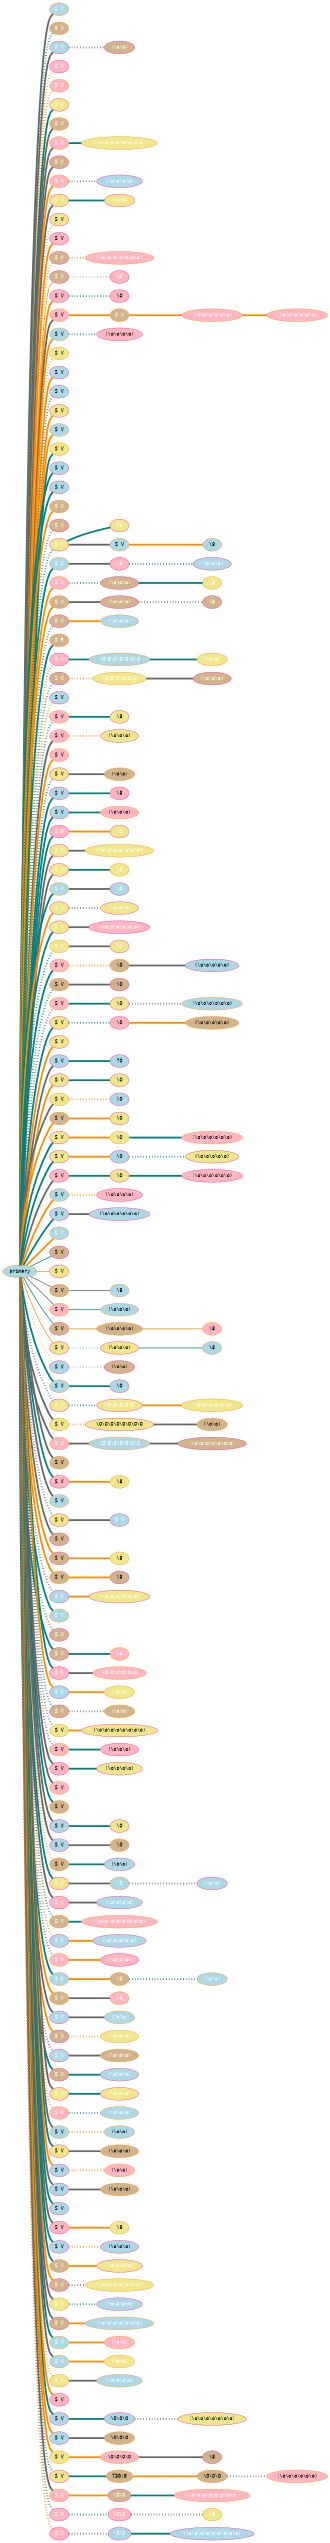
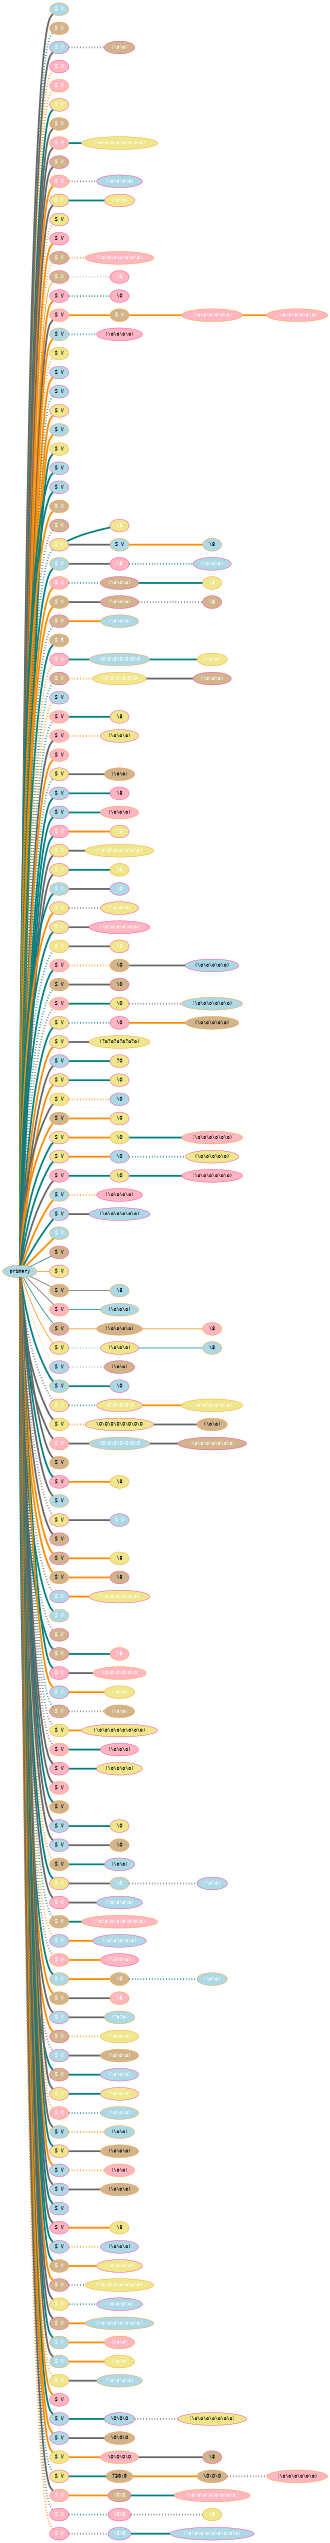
none -> (120, 1042)
(120, 1061) -> (120, 1061)
